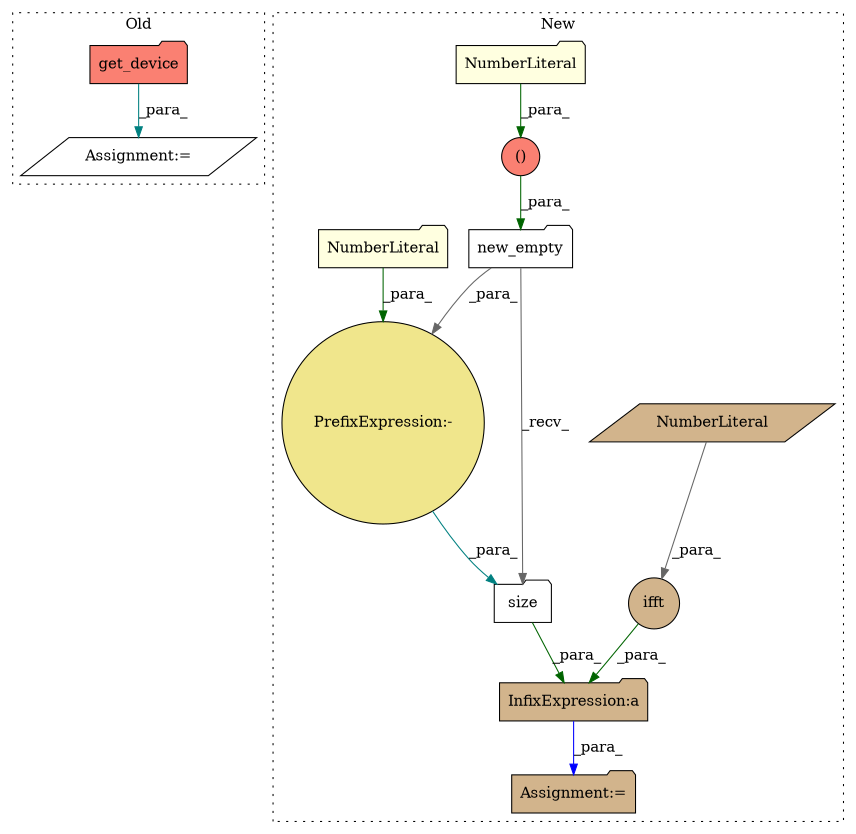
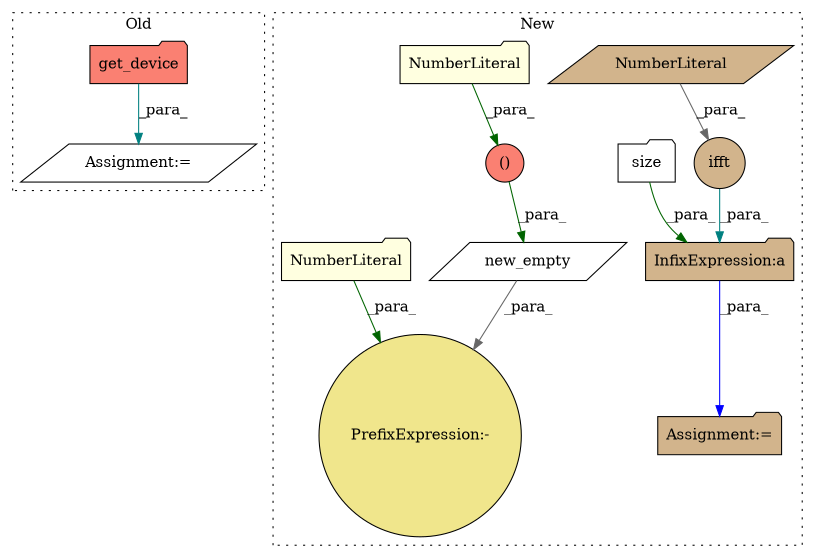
(521, 249) -> (528, 262)
(522, 421) -> none
(458, 546) -> none
(617, 649) -> (720, 210)
